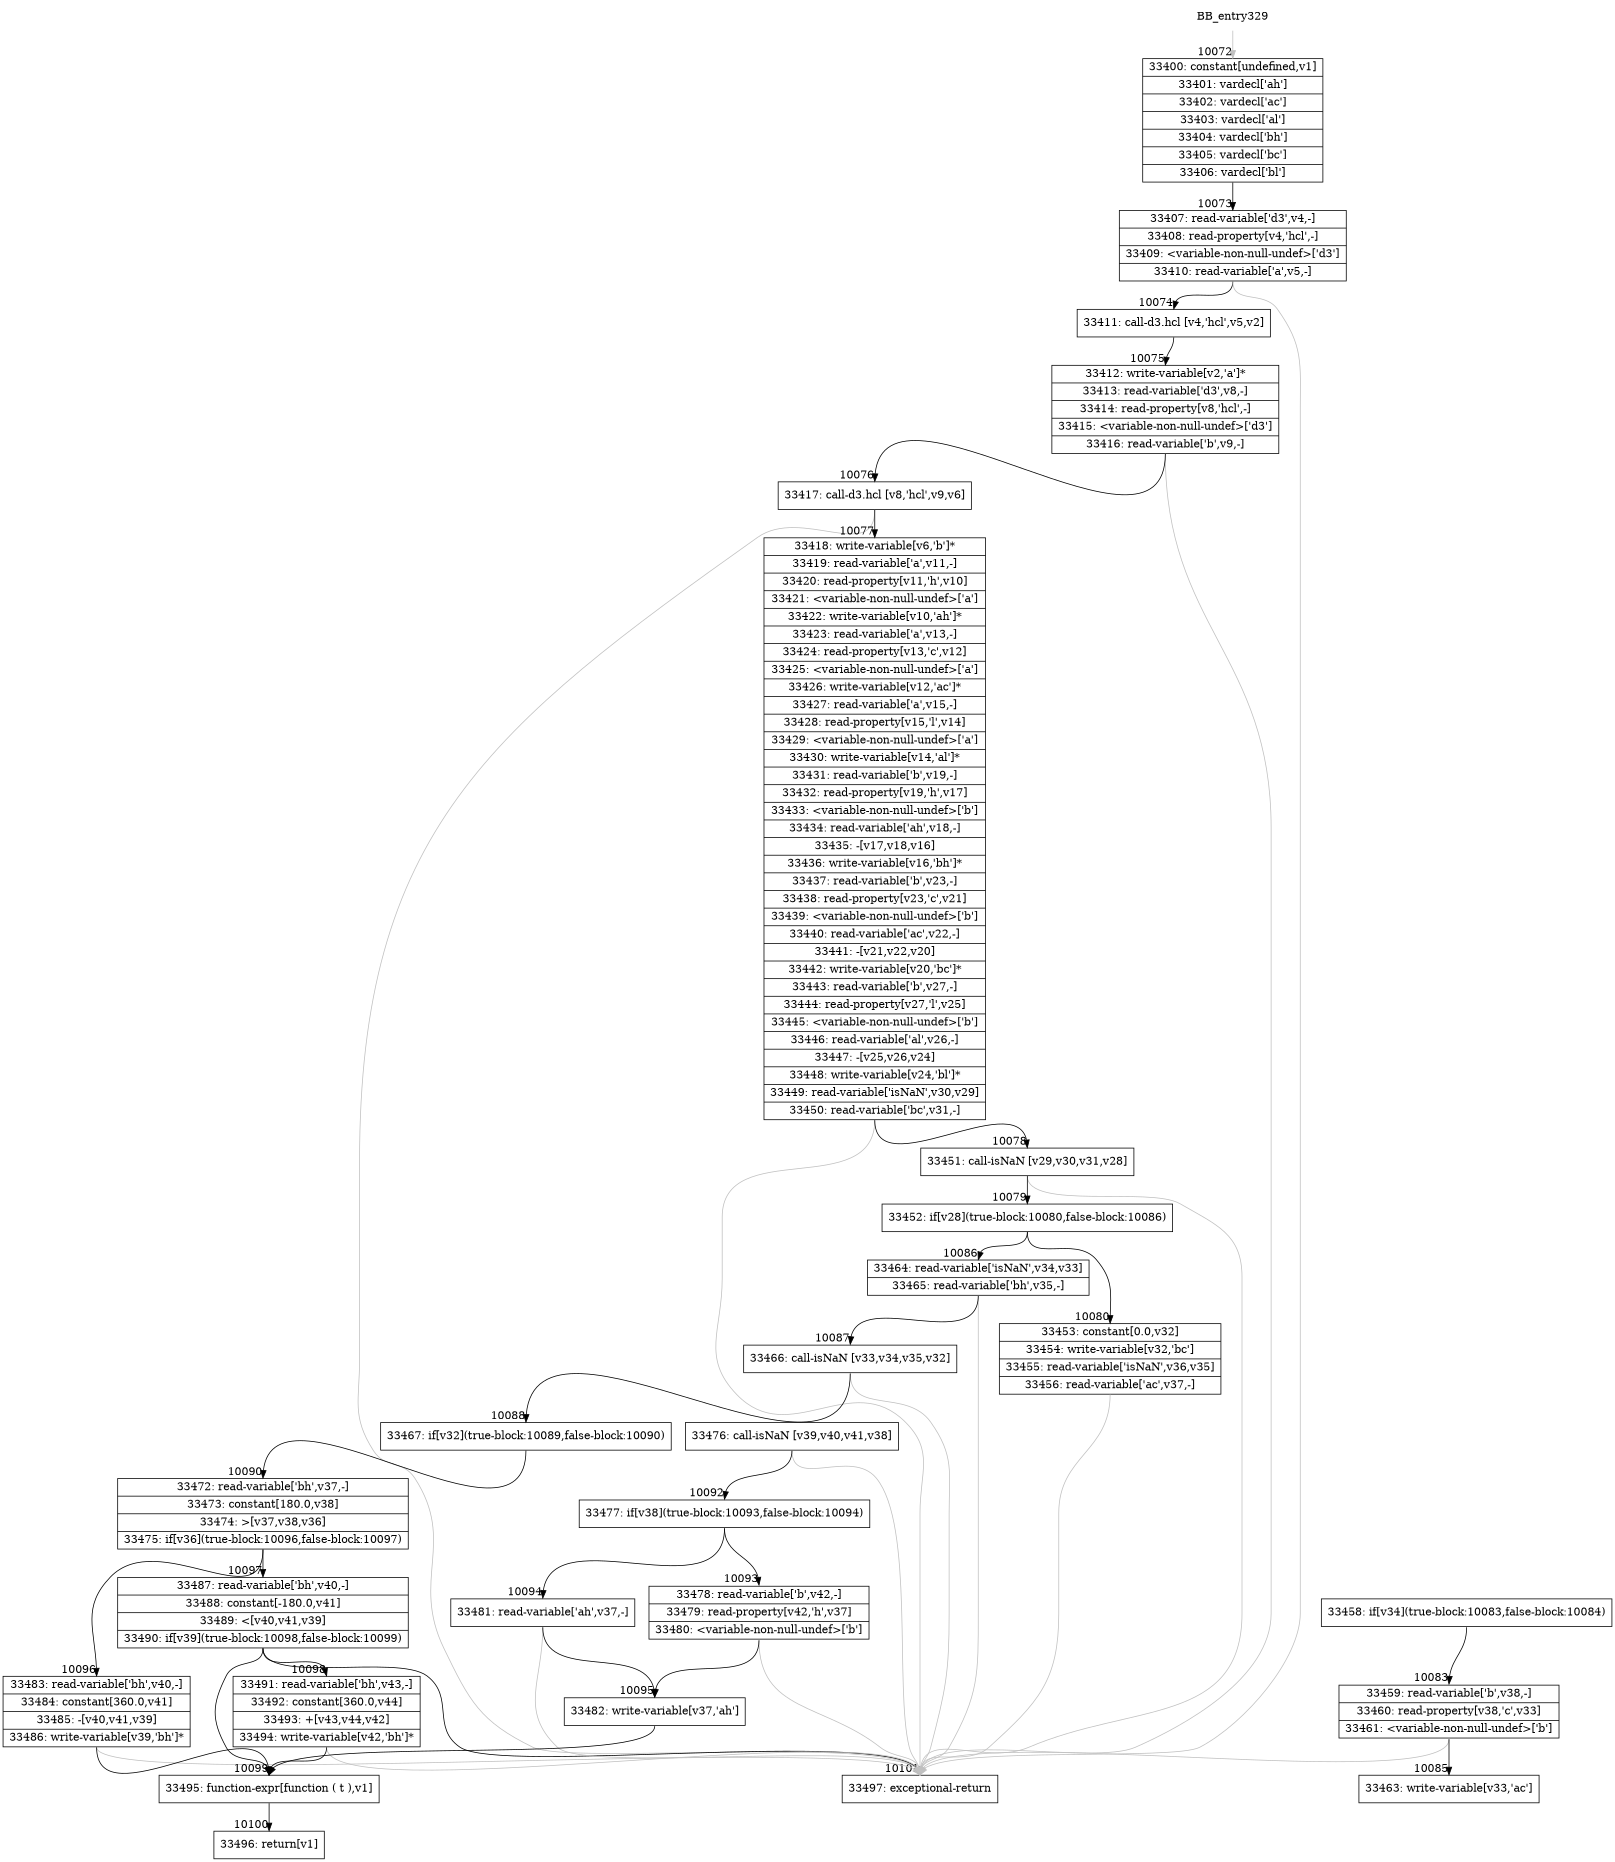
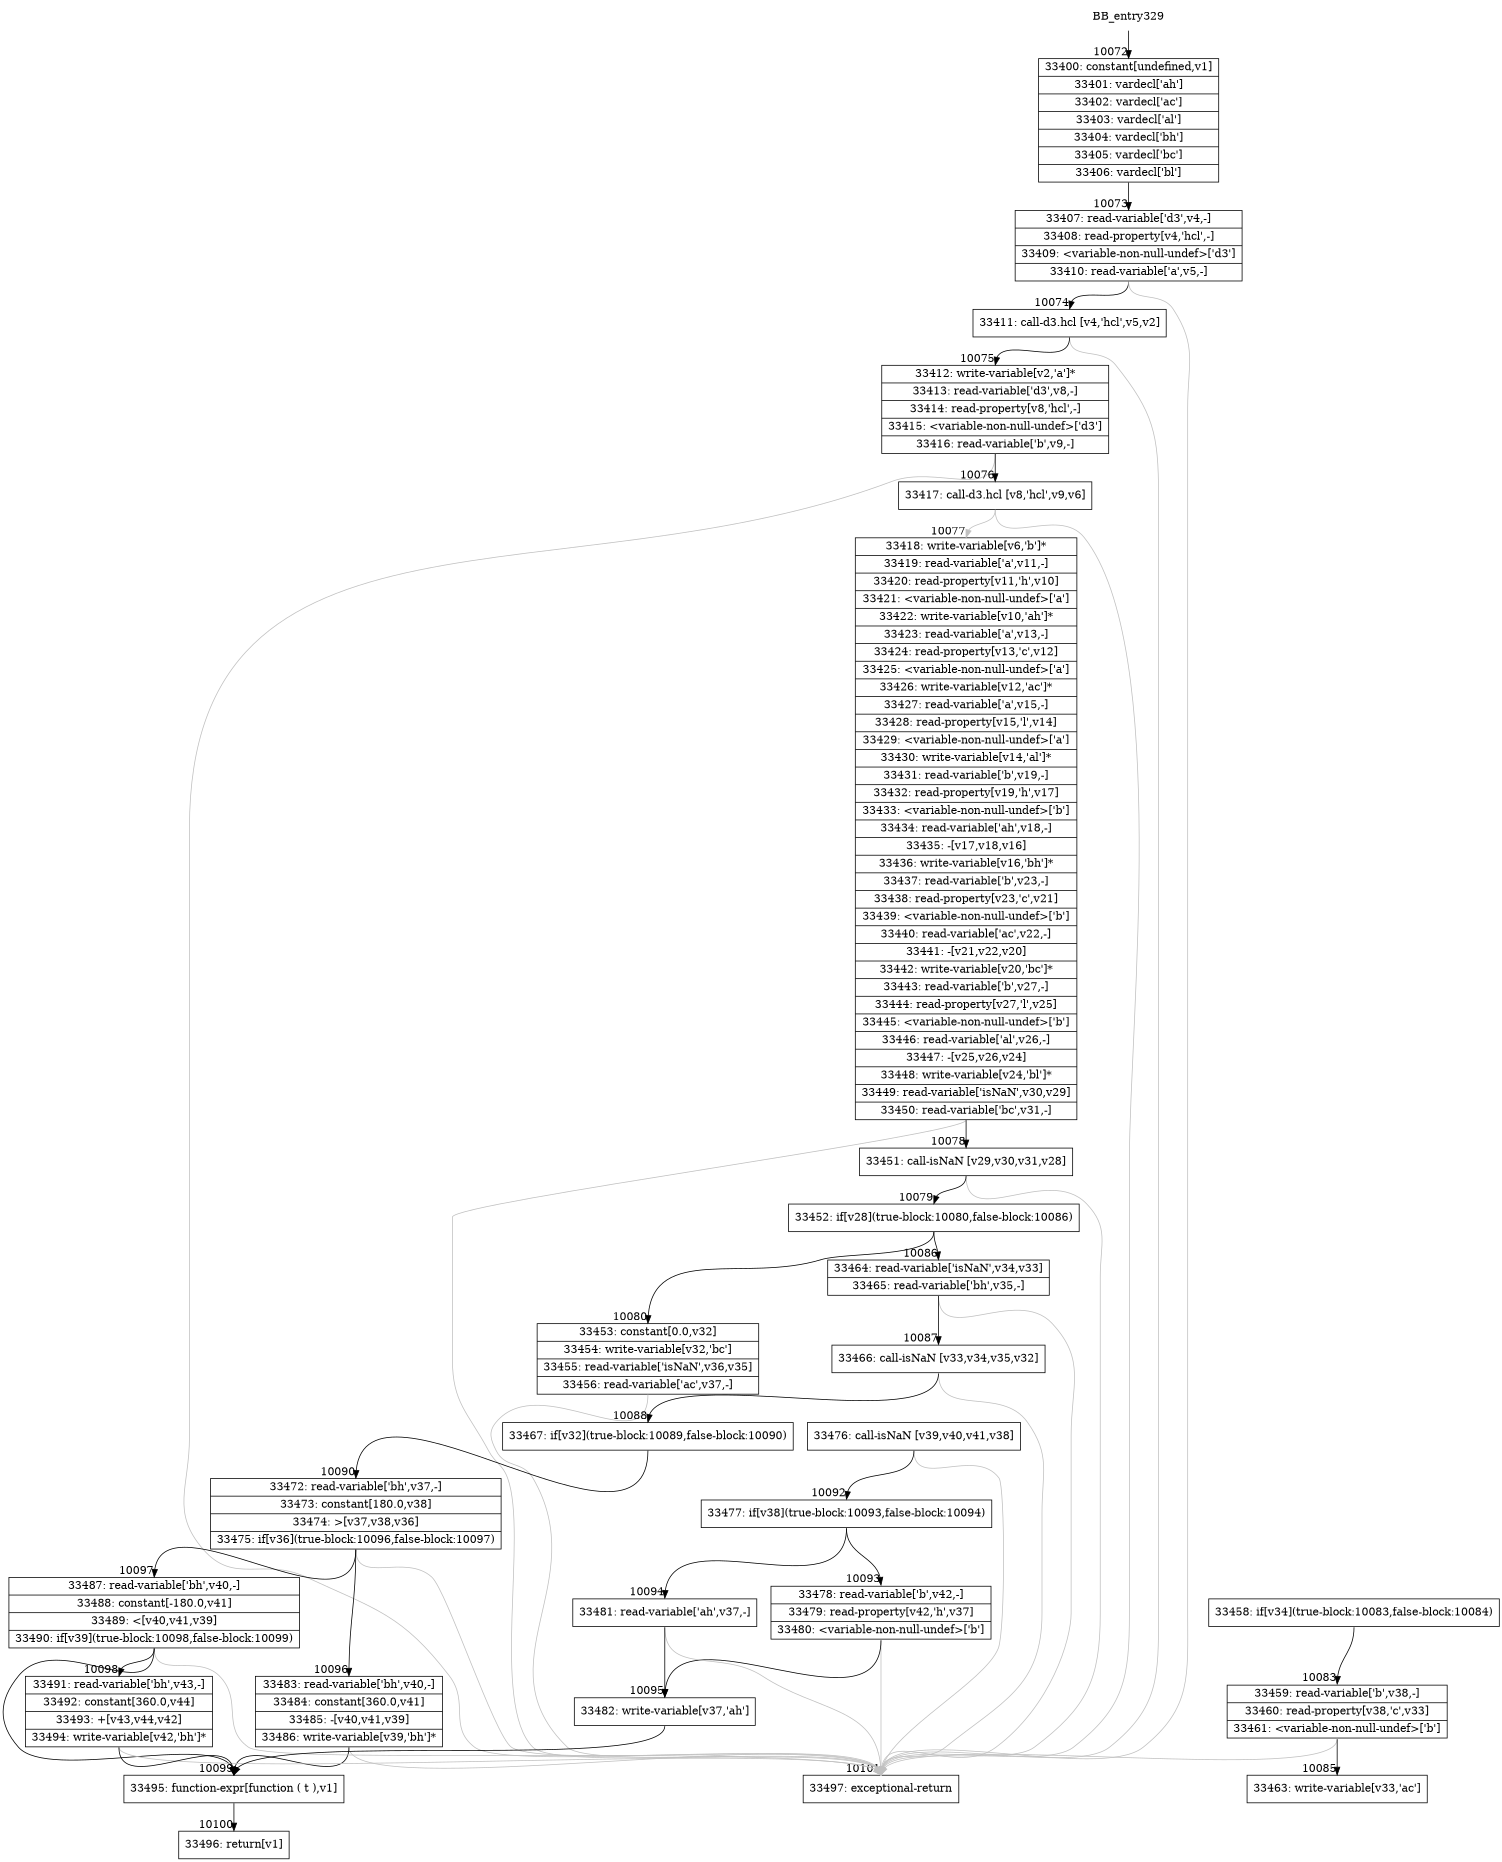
(1233, 41) -> (1129, 41)
(875, 520) -> (984, 522)
none -> (1159, 1146)
none -> (510, 1745)
(526, 1756) -> (483, 1756)
